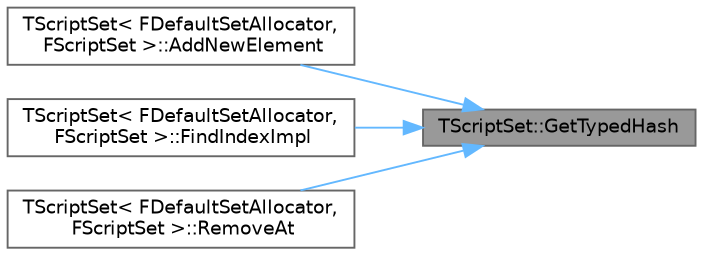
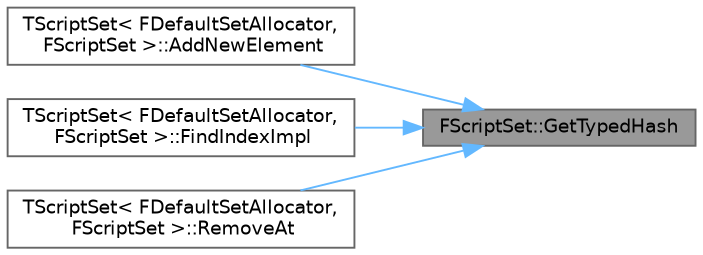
(559, 128) -> (559, 128)
